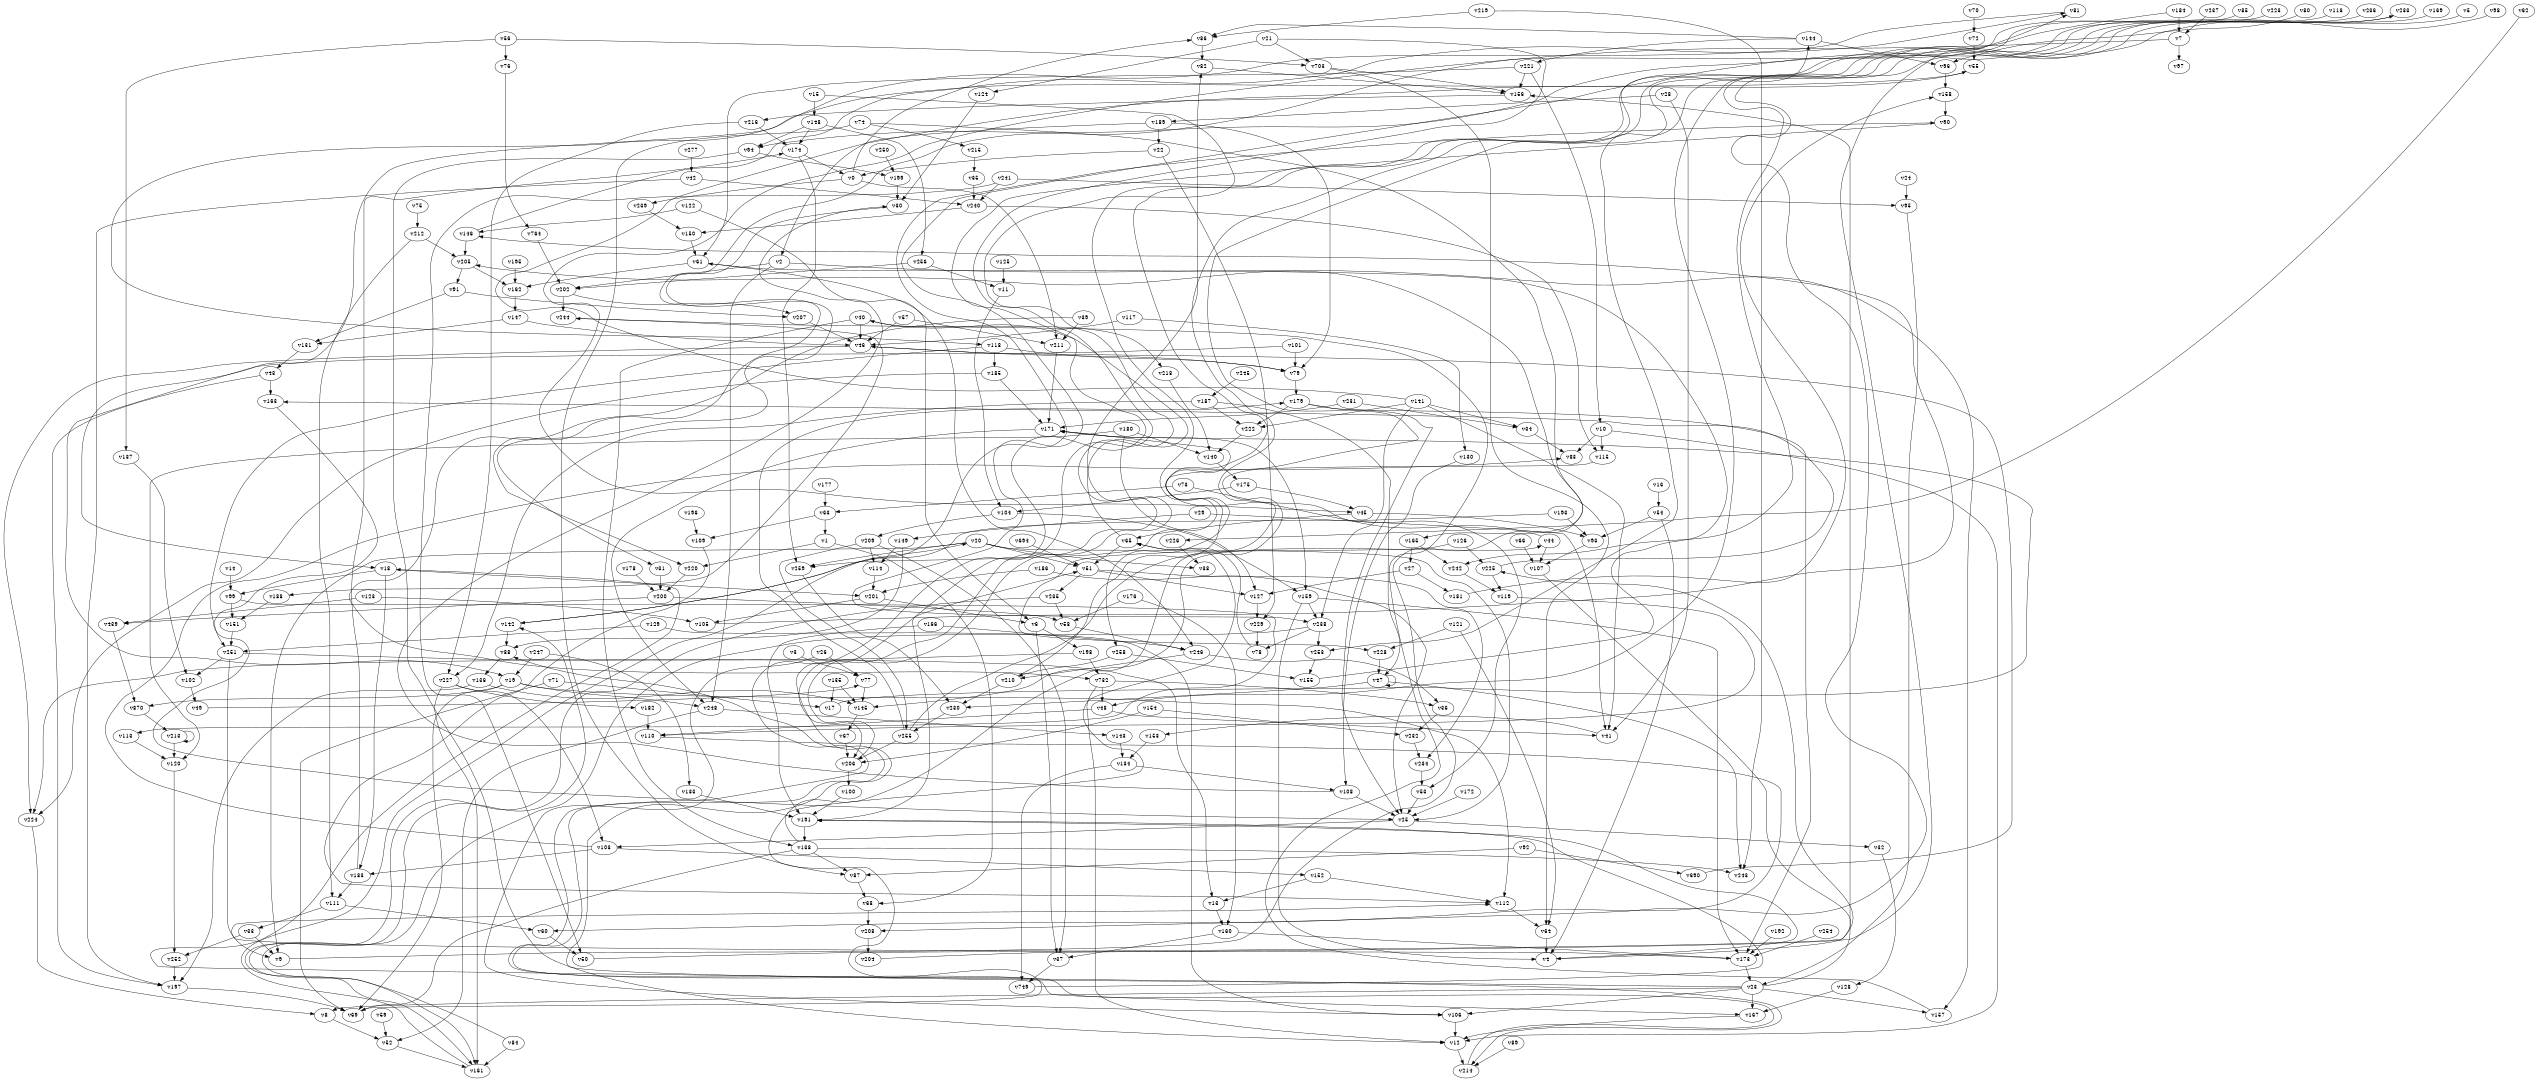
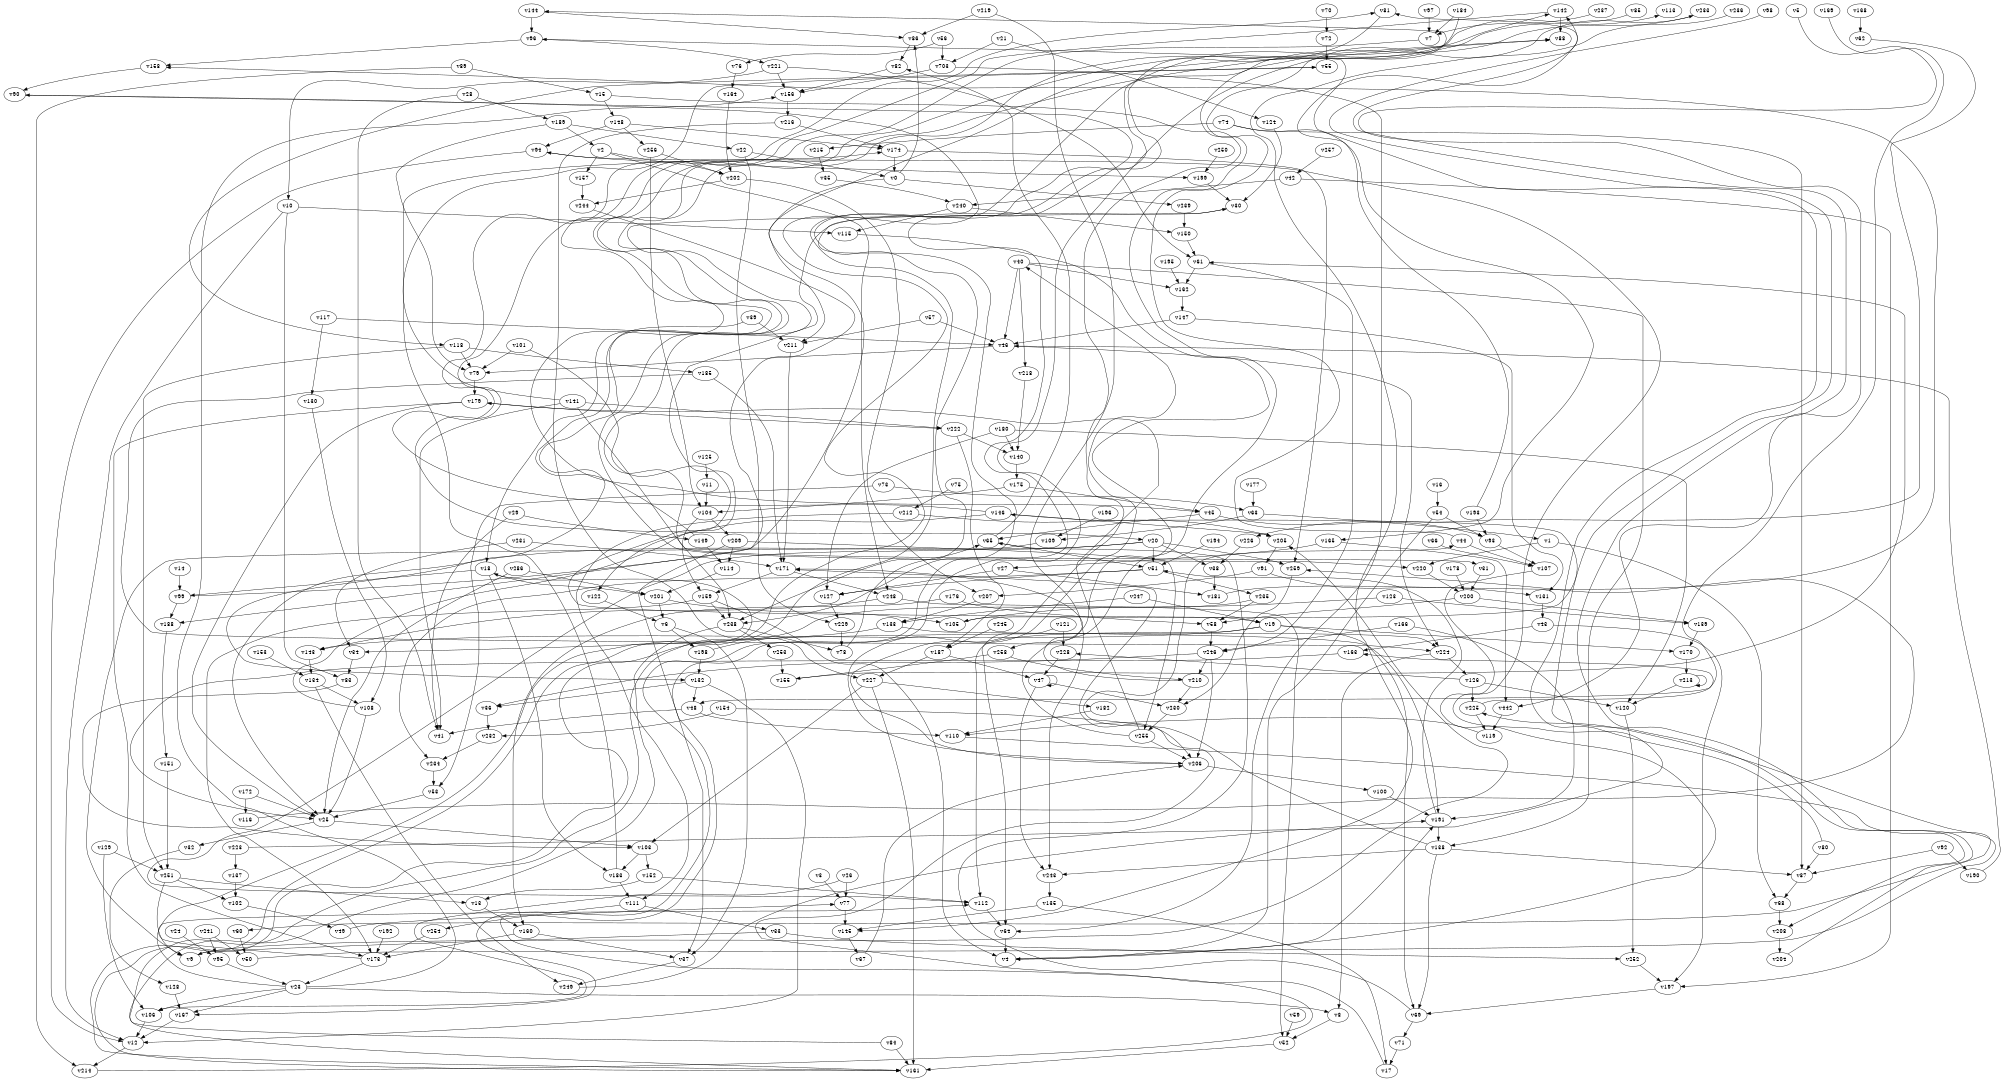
none -> (1860, 11)
(1668, 43) -> (652, 46)
(2179, 51) -> (1429, 24)
none -> (549, 84)
(135, 85) -> (236, 860)
(1640, 135) -> (1009, 210)
(691, 150) -> (1328, 150)
(991, 191) -> none
(580, 222) -> (784, 520)
(534, 234) -> (730, 95)
(488, 275) -> (1101, 276)
(961, 276) -> (658, 324)
(836, 334) -> (941, 612)
(1469, 415) -> (611, 646)
(1231, 418) -> (983, 568)
(480, 515) -> (191, 827)
(1022, 541) -> (1214, 541)
(1042, 569) -> (517, 569)
(1456, 569) -> (1506, 708)
none -> (1214, 581)
(231, 606) -> (174, 609)
(111, 625) -> (1701, 625)
none -> (1456, 664)
(479, 680) -> none
(1102, 680) -> (698, 680)
(607, 696) -> (675, 636)
none -> (1209, 707)
(137, 708) -> (1686, 653)
(1394, 716) -> none
(148, 749) -> (1546, 694)
(300, 767) -> (1409, 1028)
(891, 768) -> none
none -> (246, 804)
none -> (1814, 860)
(1693, 876) -> (1973, 876)
none -> (1050, 888)
(455, 920) -> (496, 920)
(1022, 987) -> (566, 987)
(1843, 999) -> none
